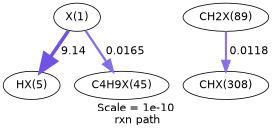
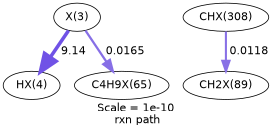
(77, 17) -> (77, 17)
(226, 46) -> (226, 46)
(32, 85) -> (32, 85)
(122, 85) -> (122, 85)
